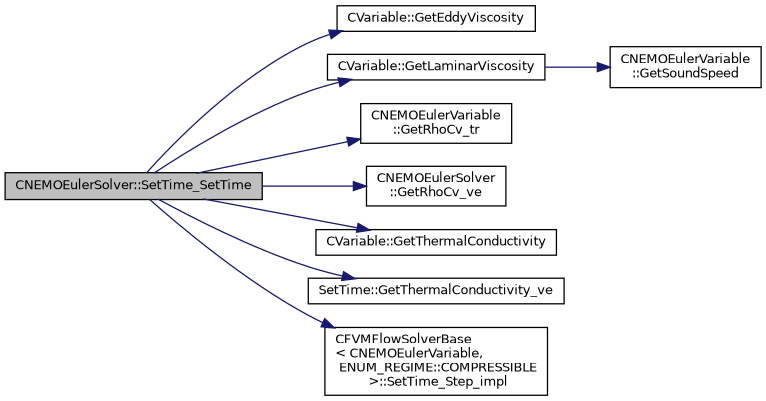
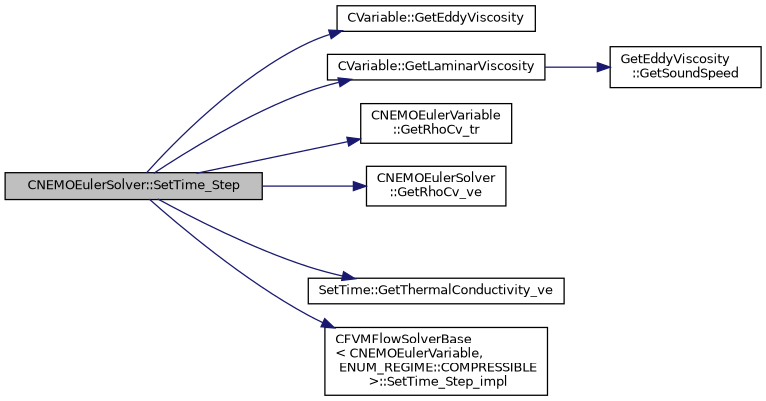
(686, 67) -> (686, 67)
(134, 186) -> (134, 186)
(436, 242) -> none
